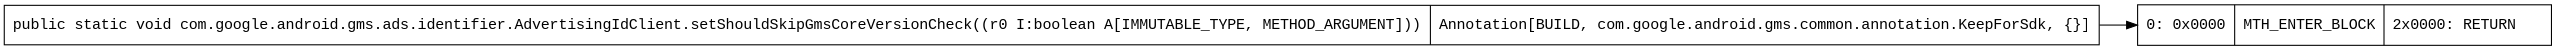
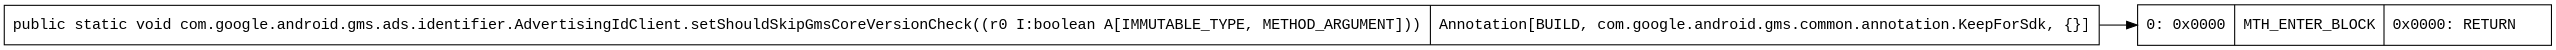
(2468, 25) -> (2468, 25)
